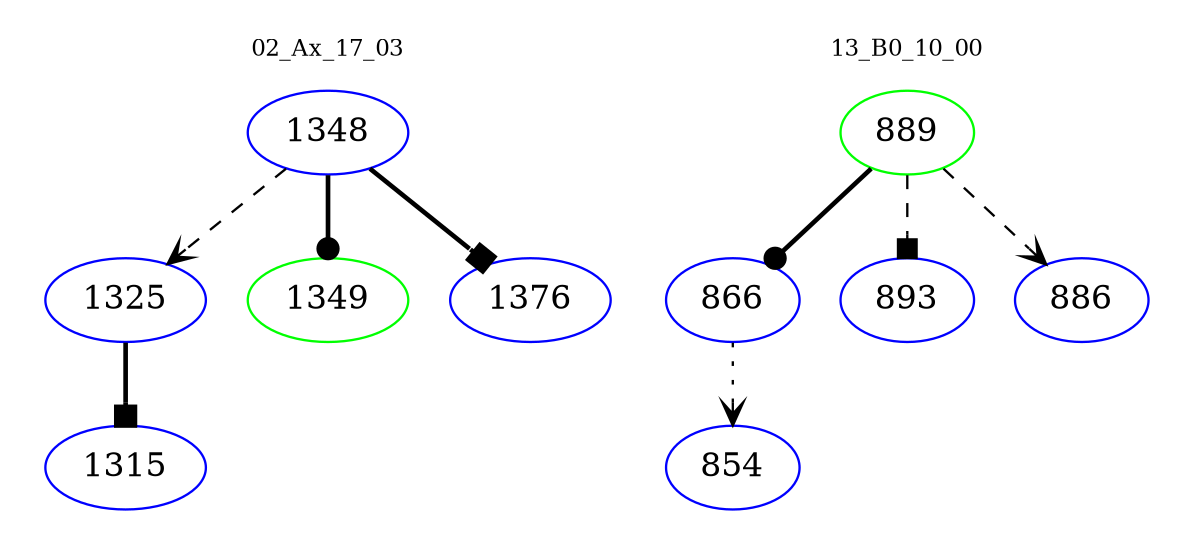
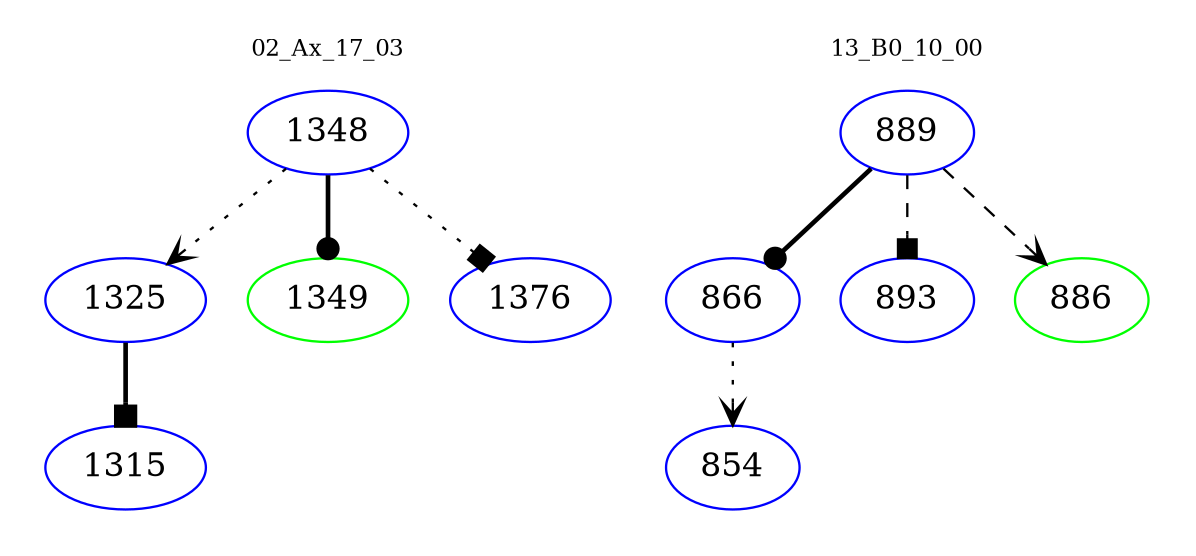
(907, 133) -> (907, 133)
(236, 209) -> (236, 209)
(420, 209) -> (420, 209)
(1082, 300) -> (1082, 300)
